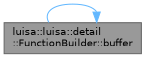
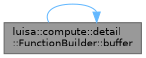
(73, 38) -> (73, 38)
